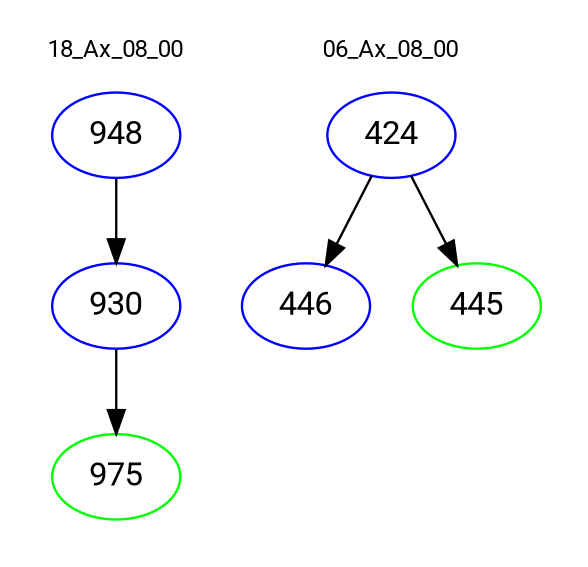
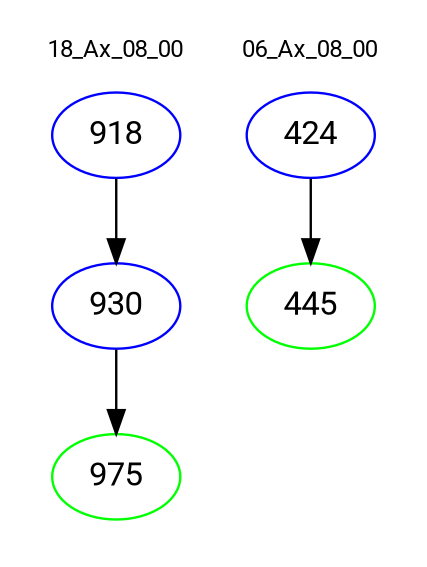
(116, 135) -> (116, 135)
(306, 306) -> none
